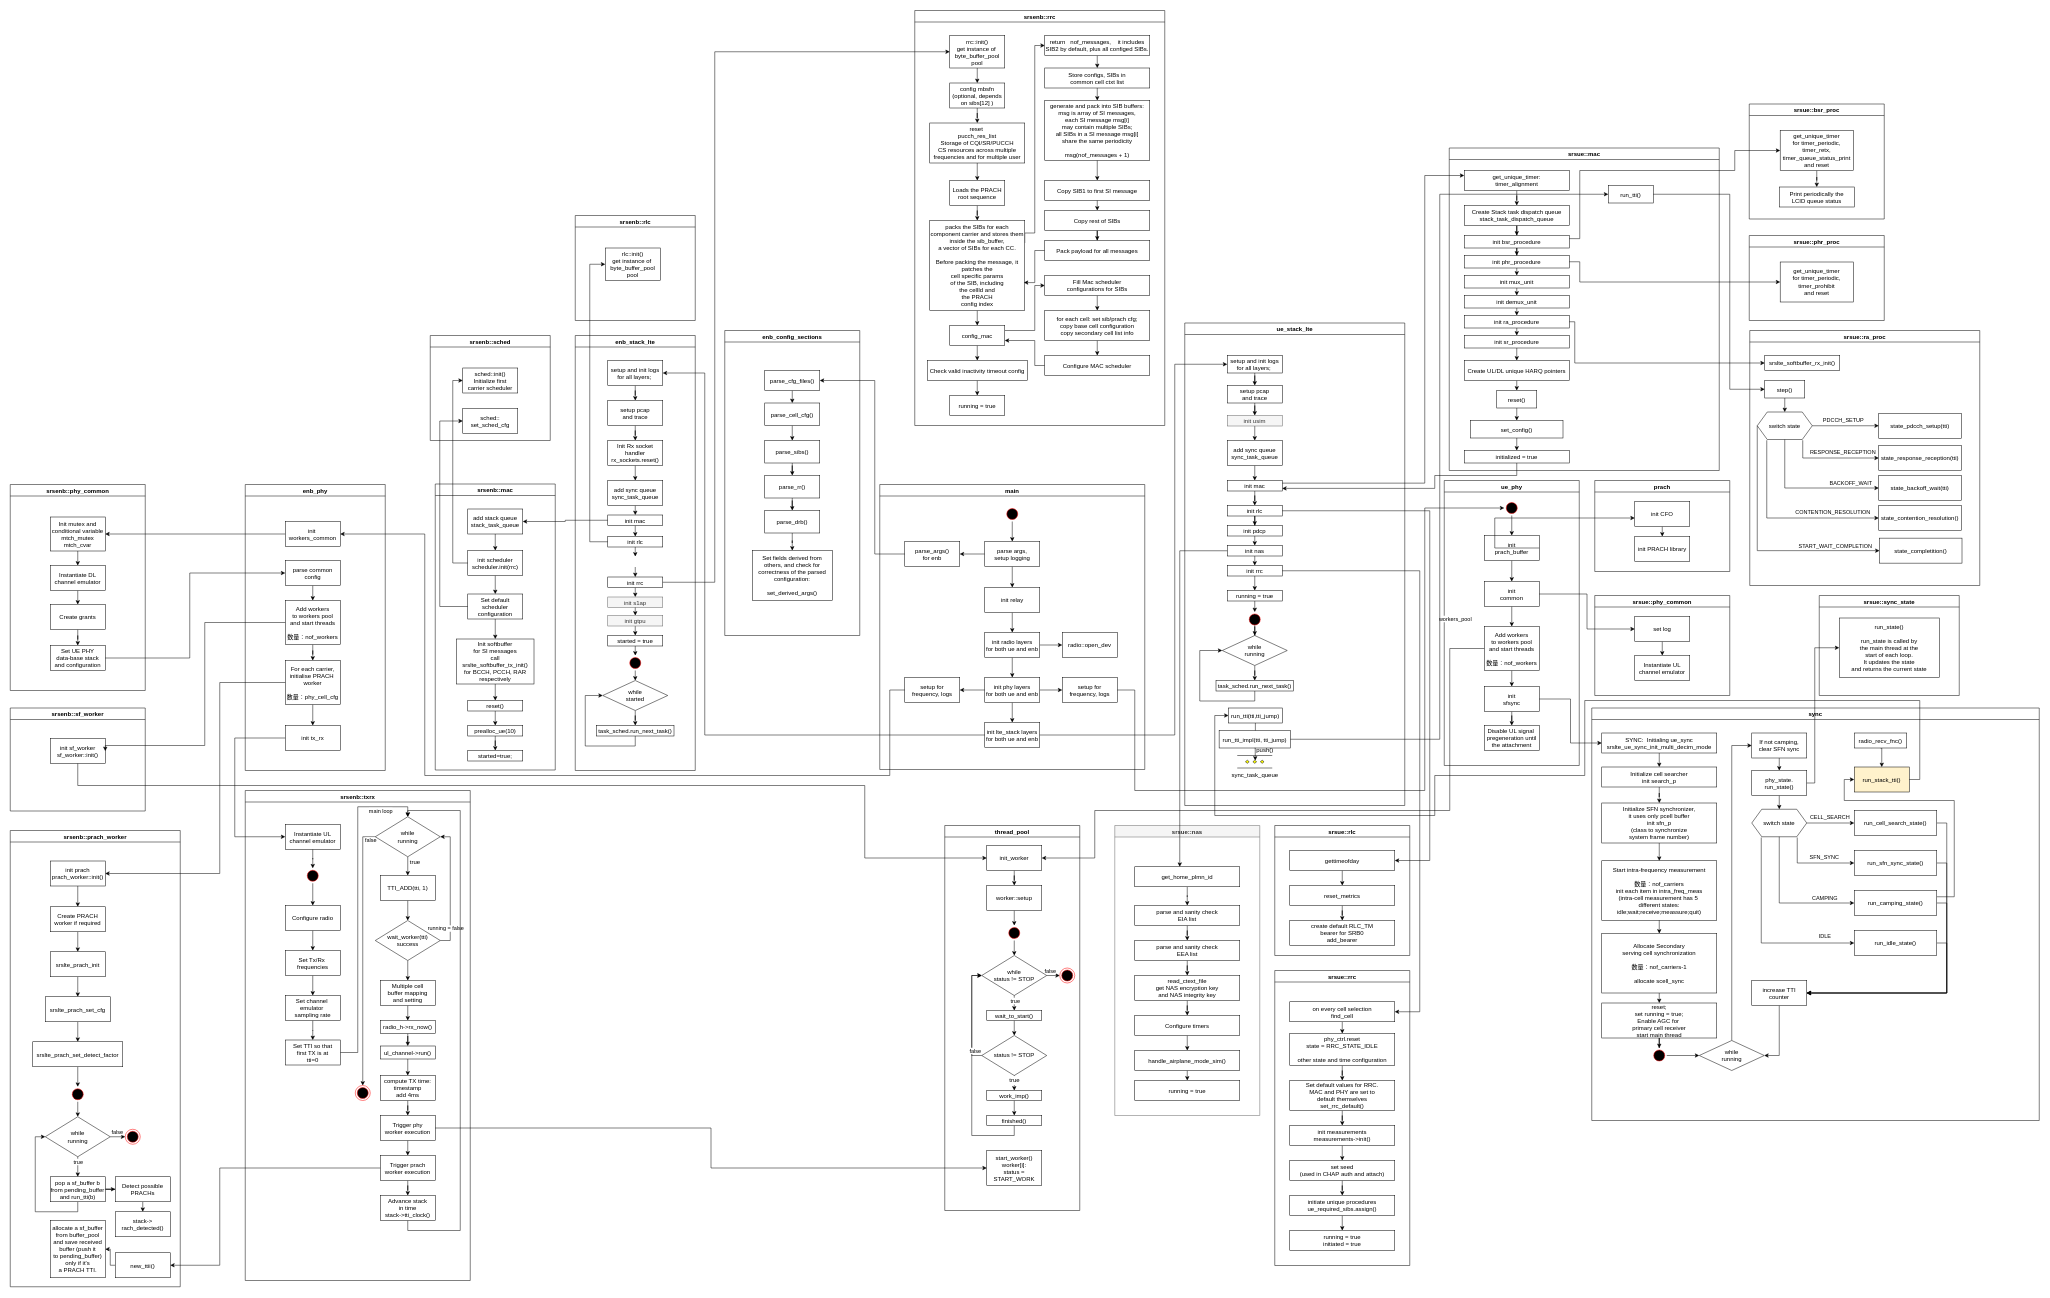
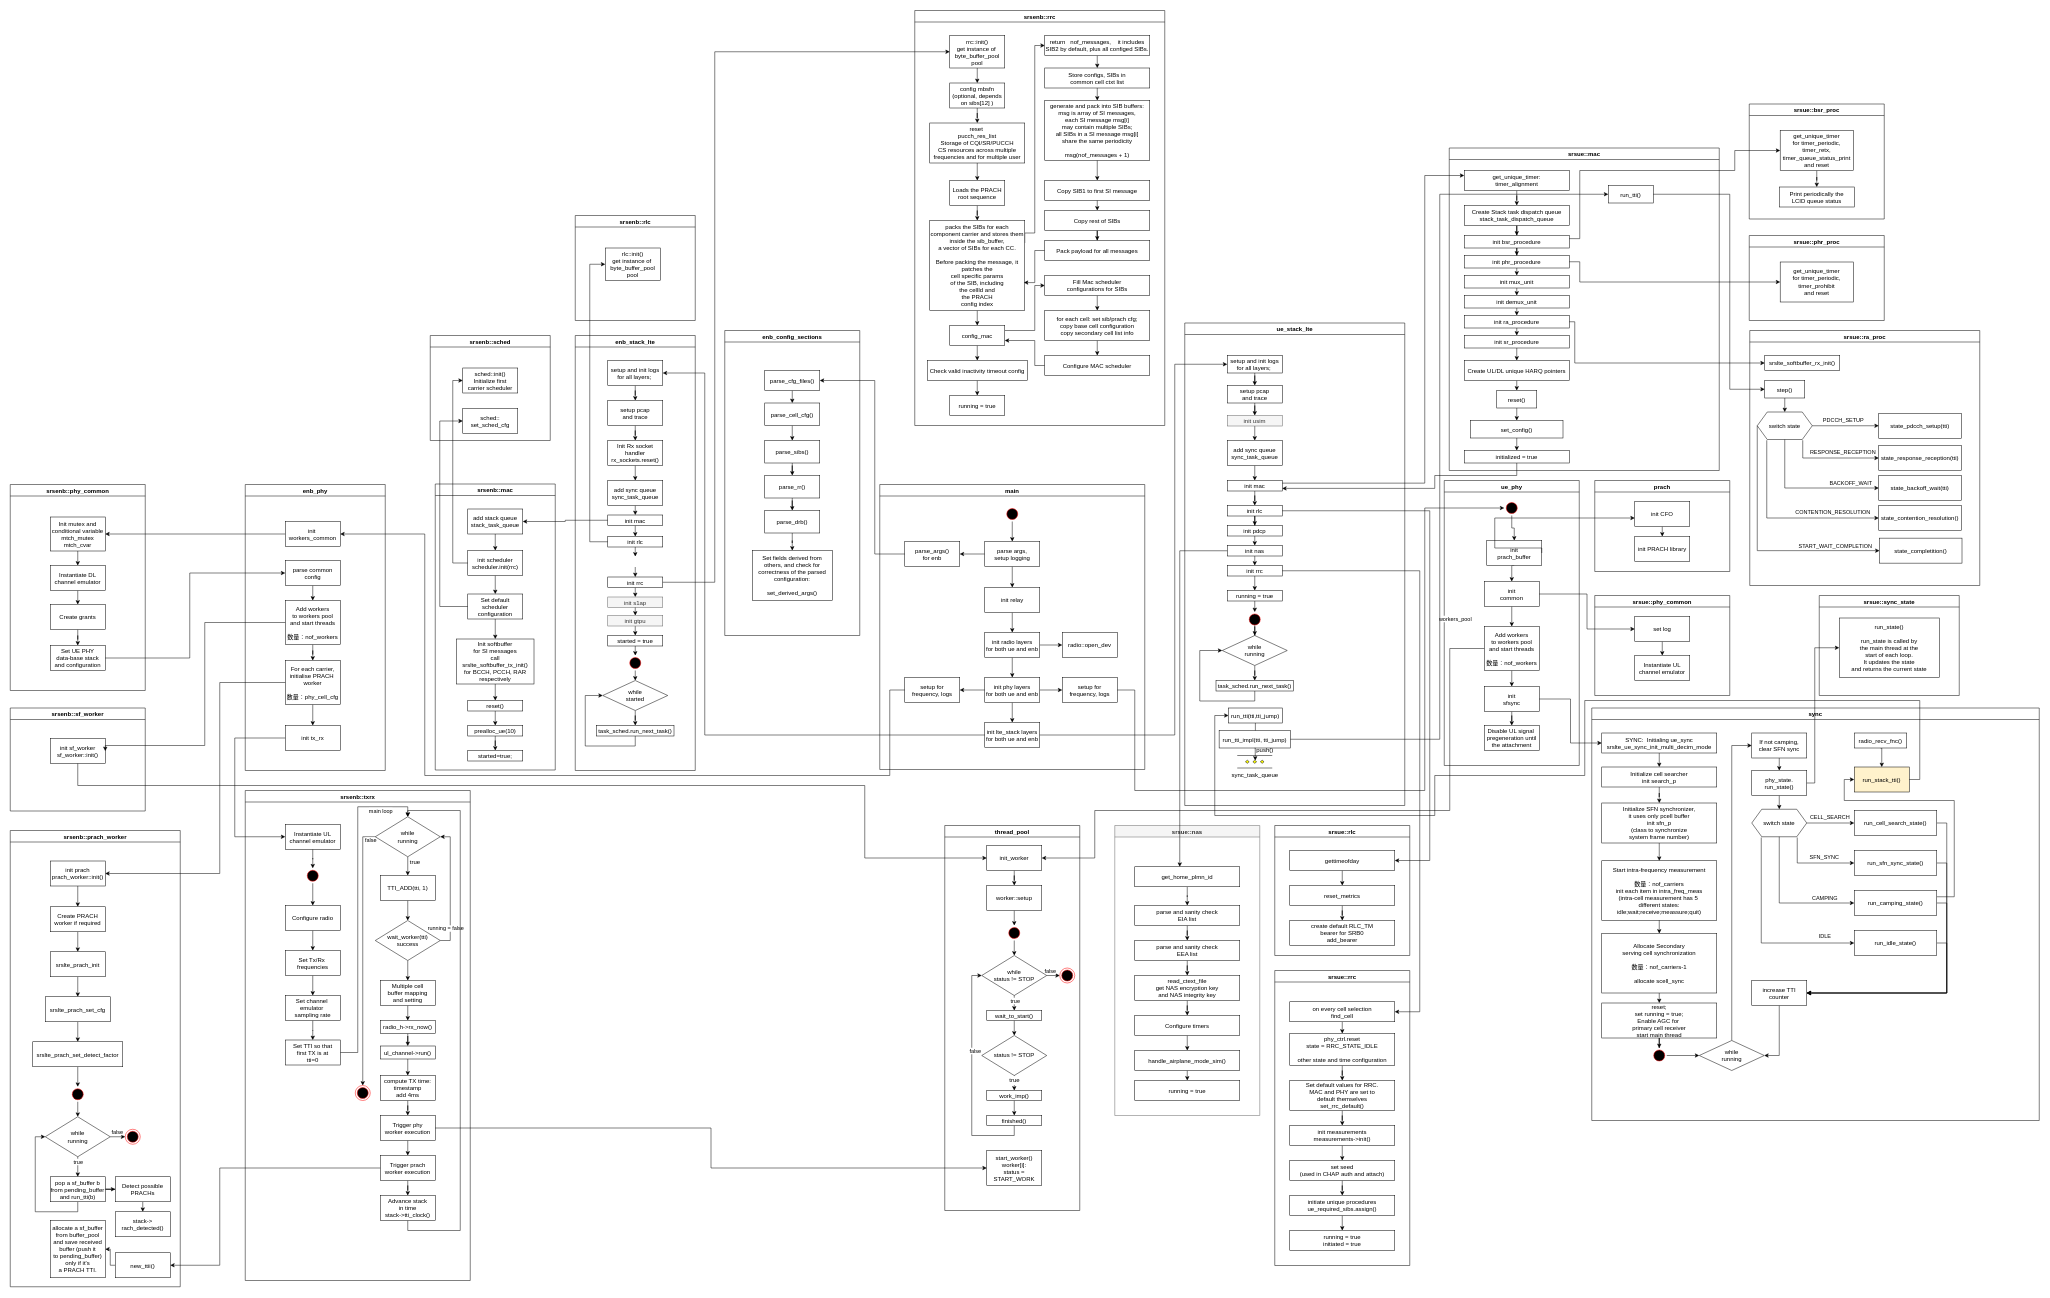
(1512, 548) -> (1514, 553)
(978, 1055) -> none
